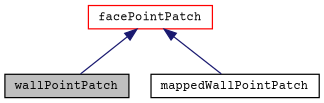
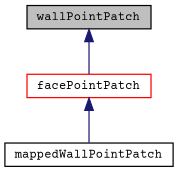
(104, 55) -> (89, 58)
